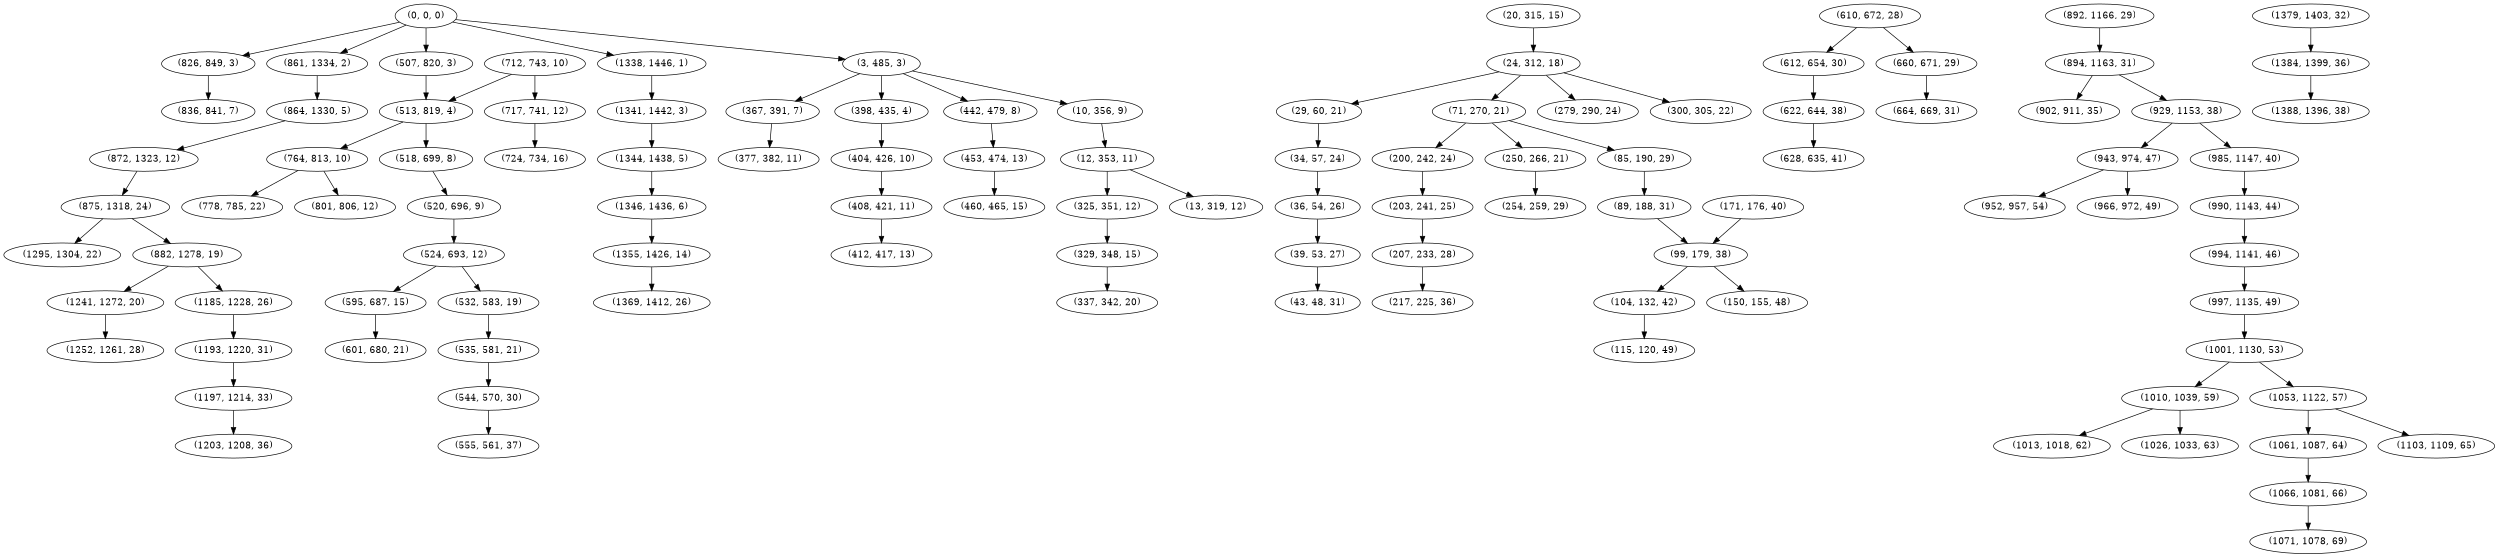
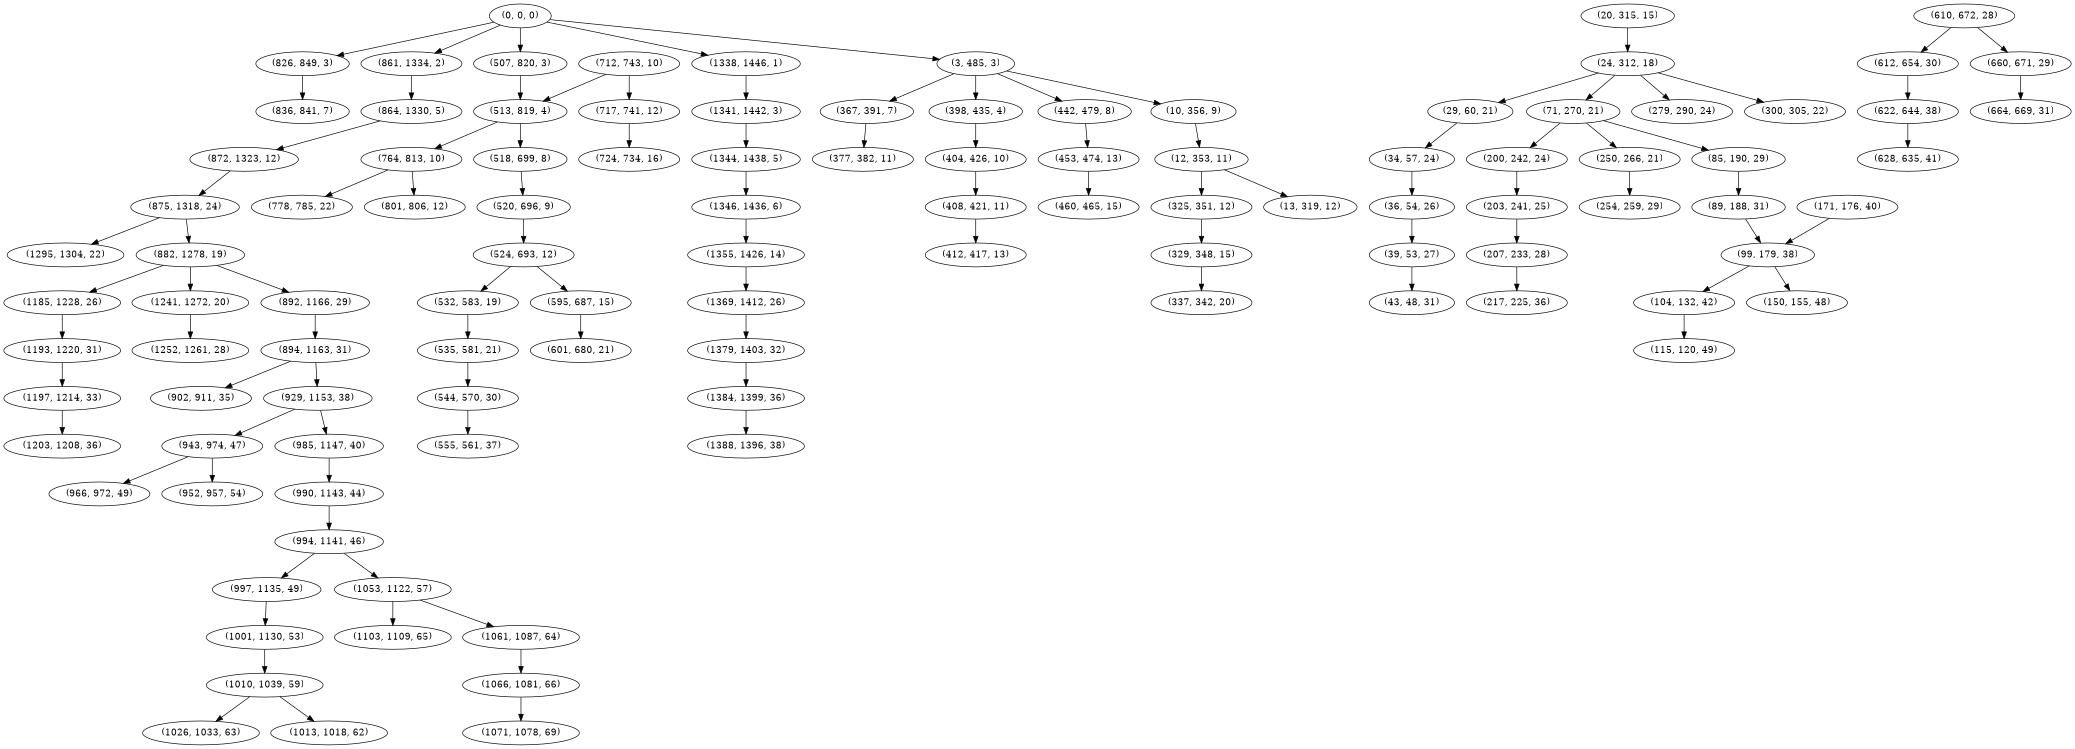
none -> (250, 278)
none -> (746, 323)
(2274, 372) -> (358, 564)
